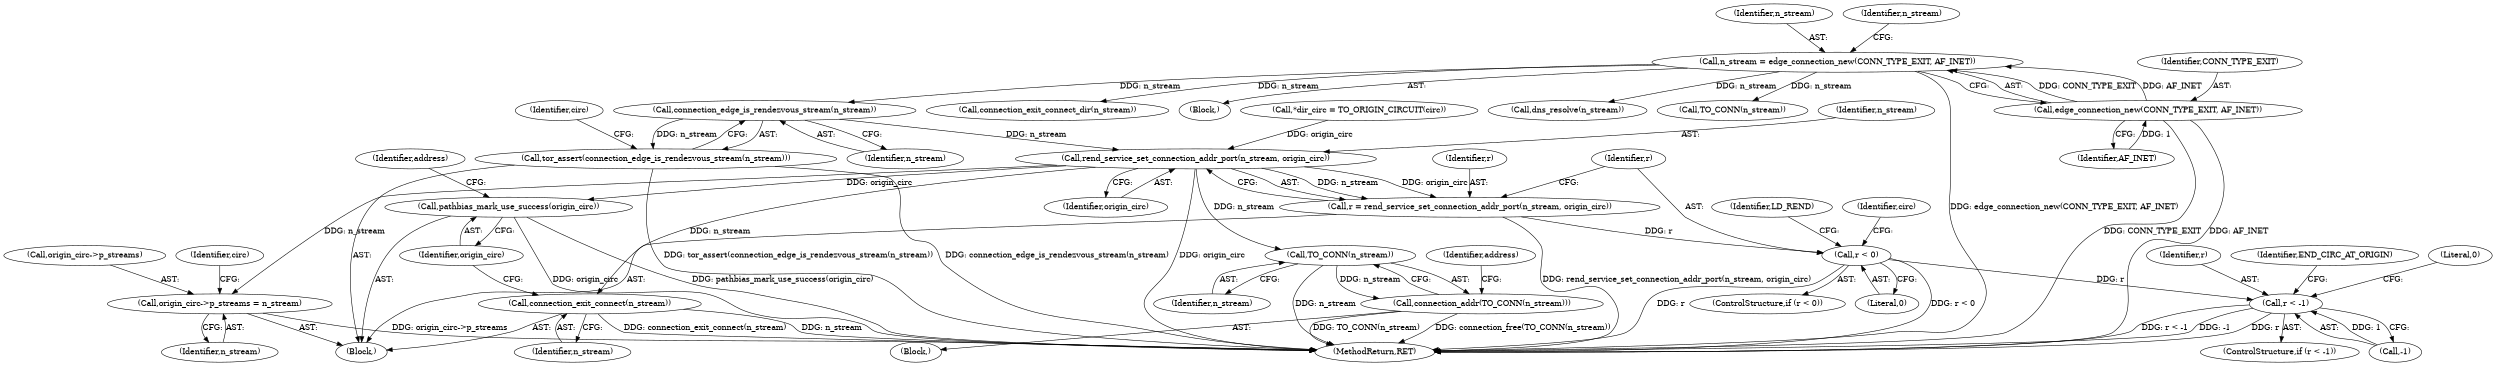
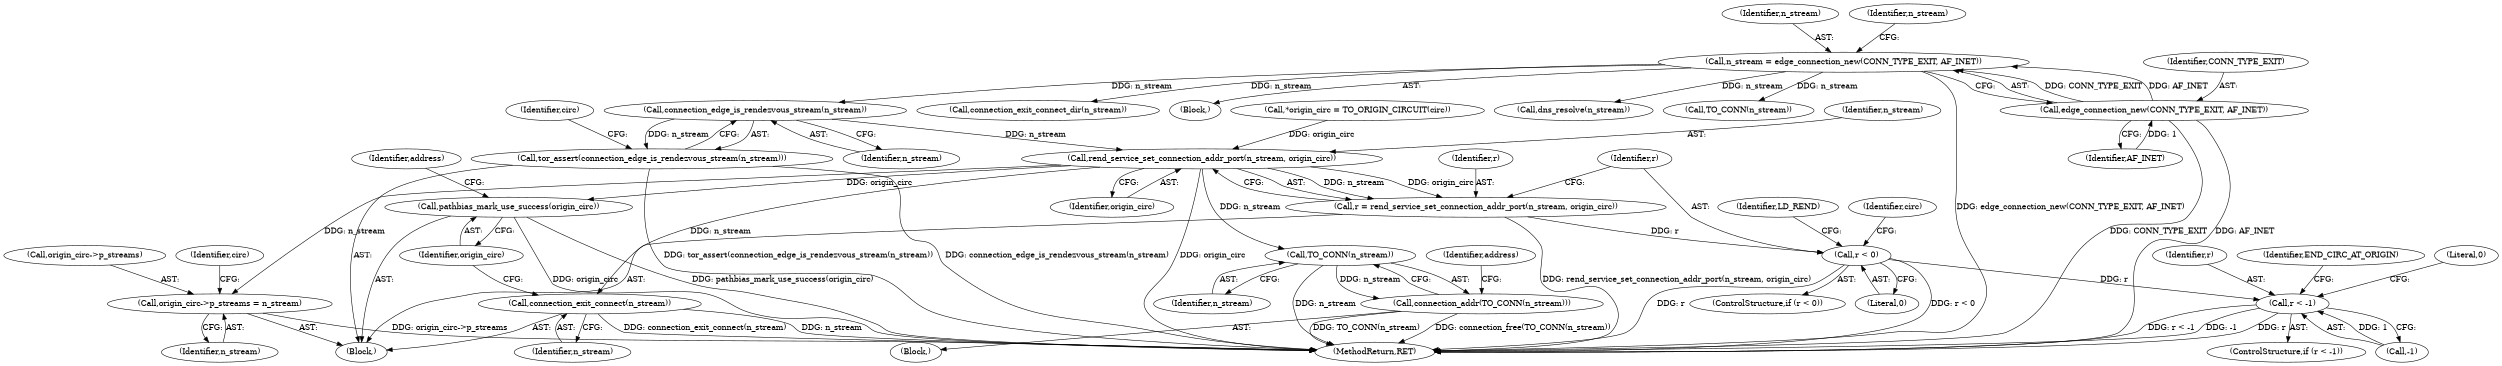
(1359, 111) -> (1358, 111)
